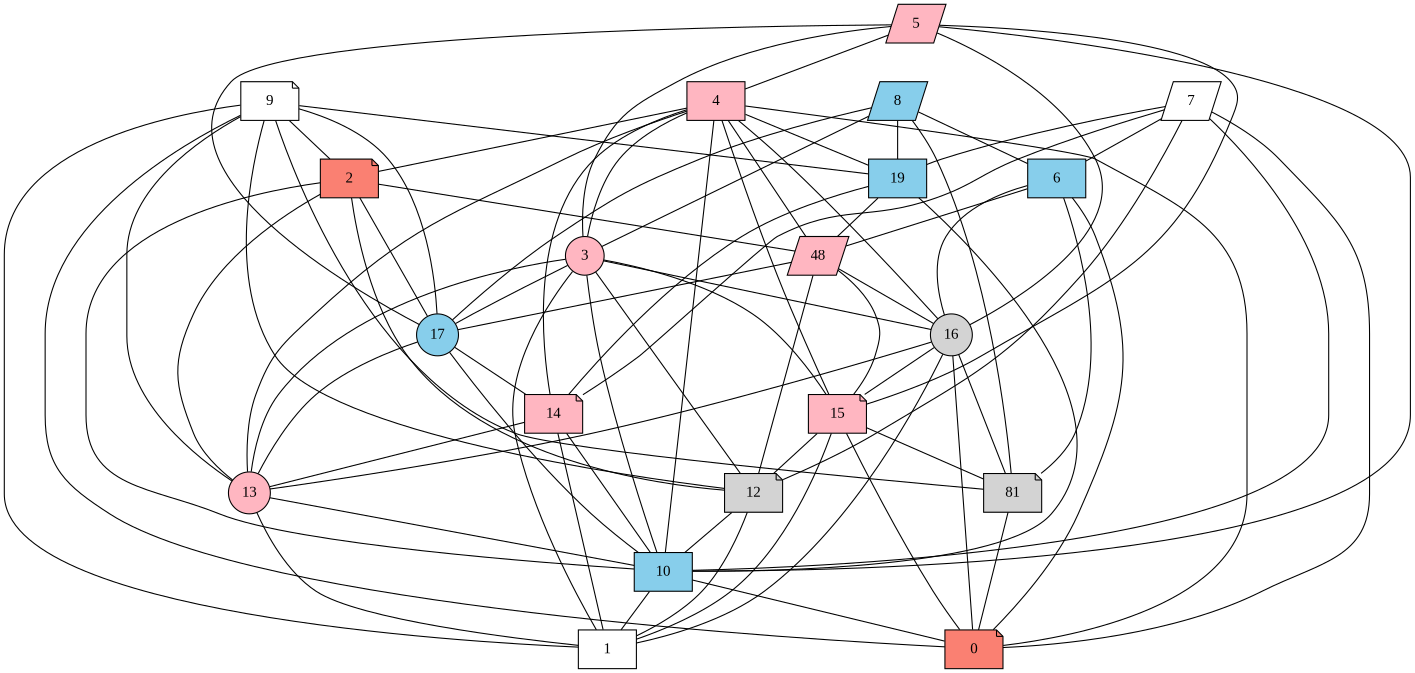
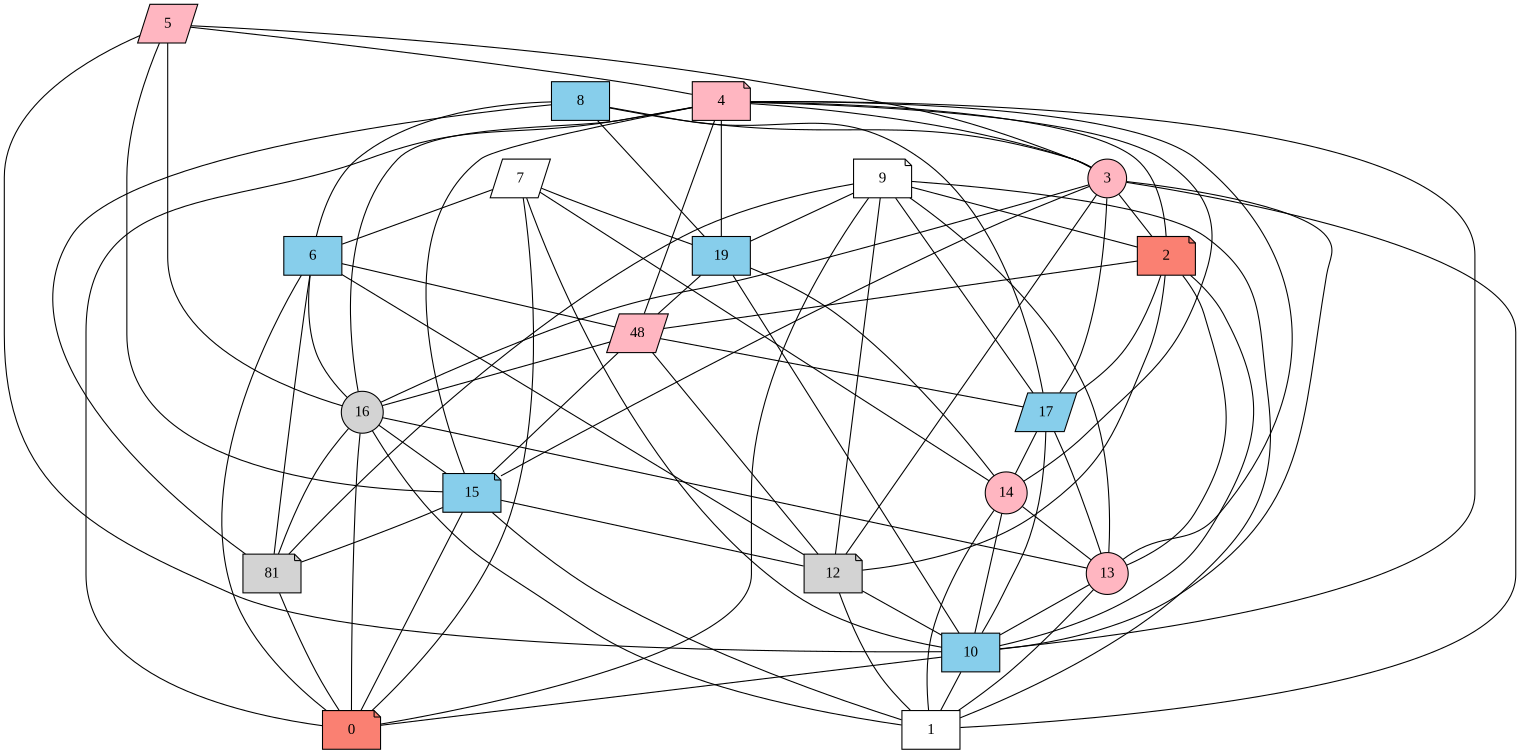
(386, 47) -> none
(716, 101) -> (721, 101)
(898, 101) -> (581, 101)
(363, 324) -> (1138, 219)
(438, 335) -> (1046, 412)
(986, 365) -> (573, 415)
(554, 414) -> (1006, 493)
(837, 414) -> (472, 493)
